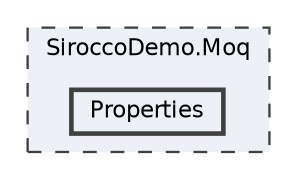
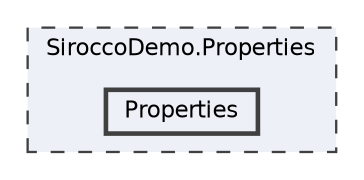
(149, 50) -> (182, 50)
